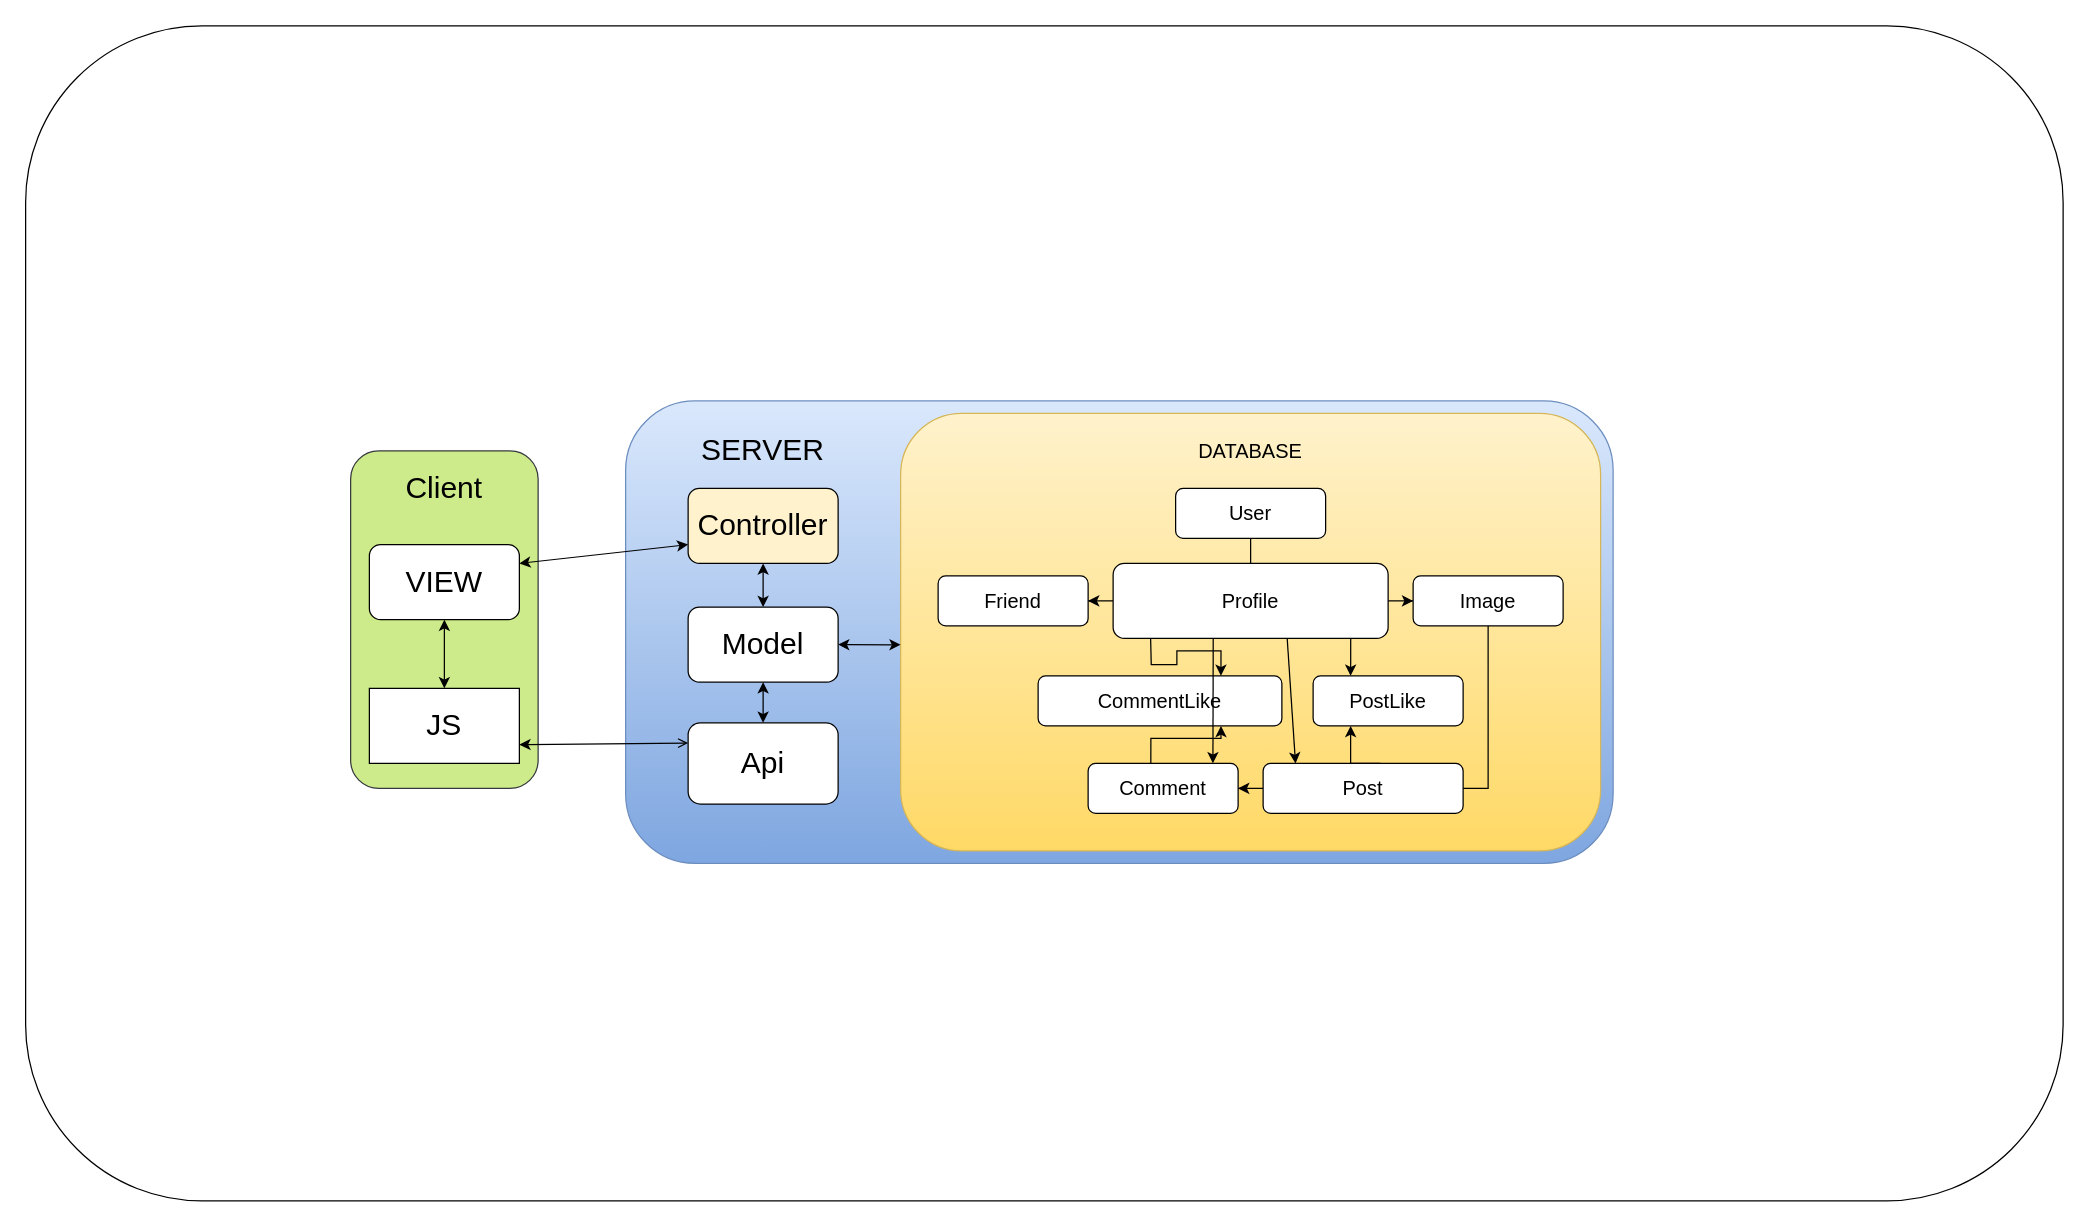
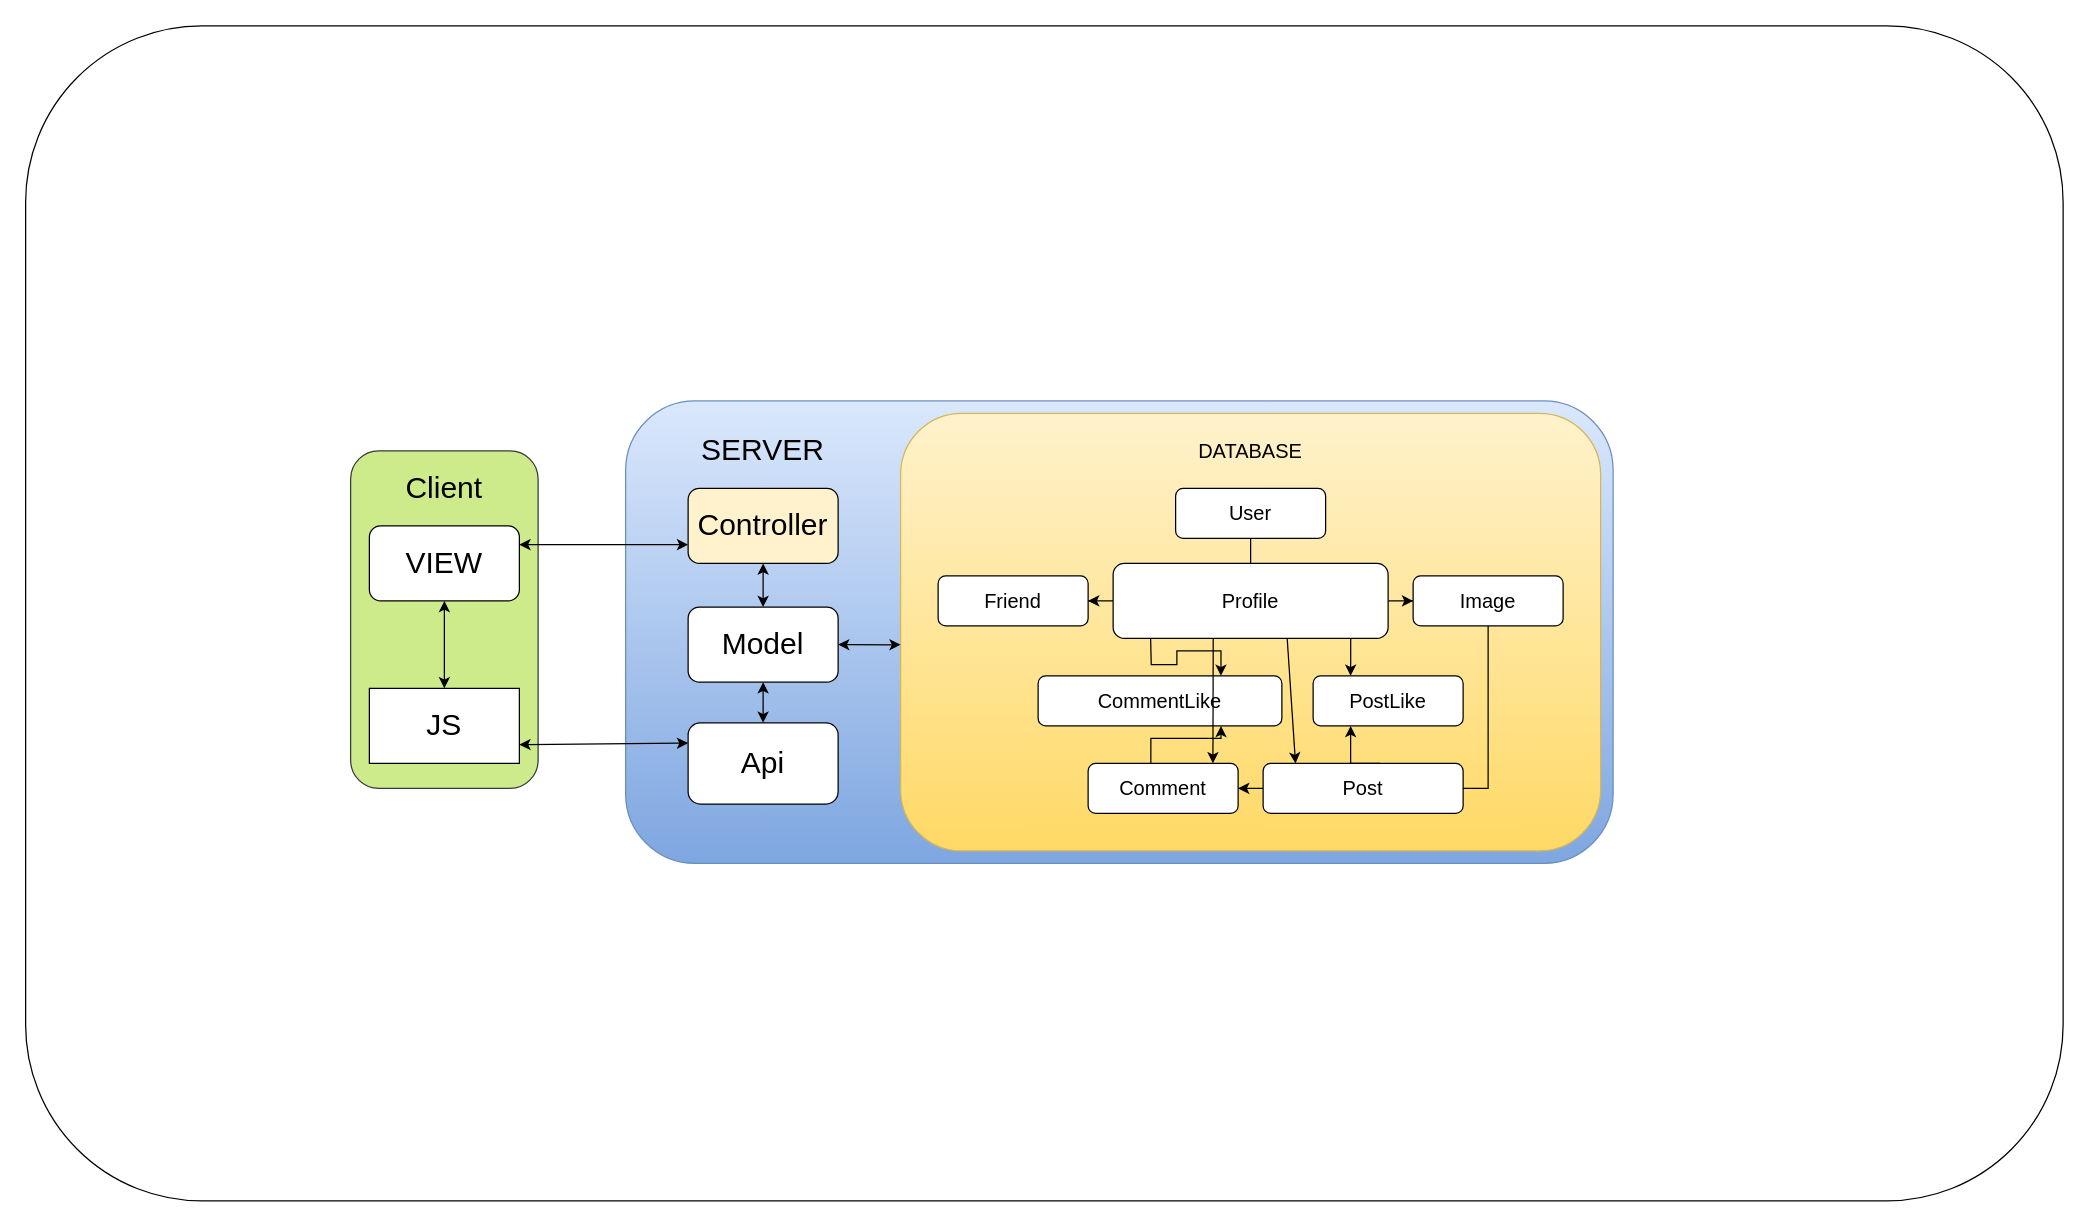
(444, 582) -> (444, 563)
(680, 743) -> (678, 743)
